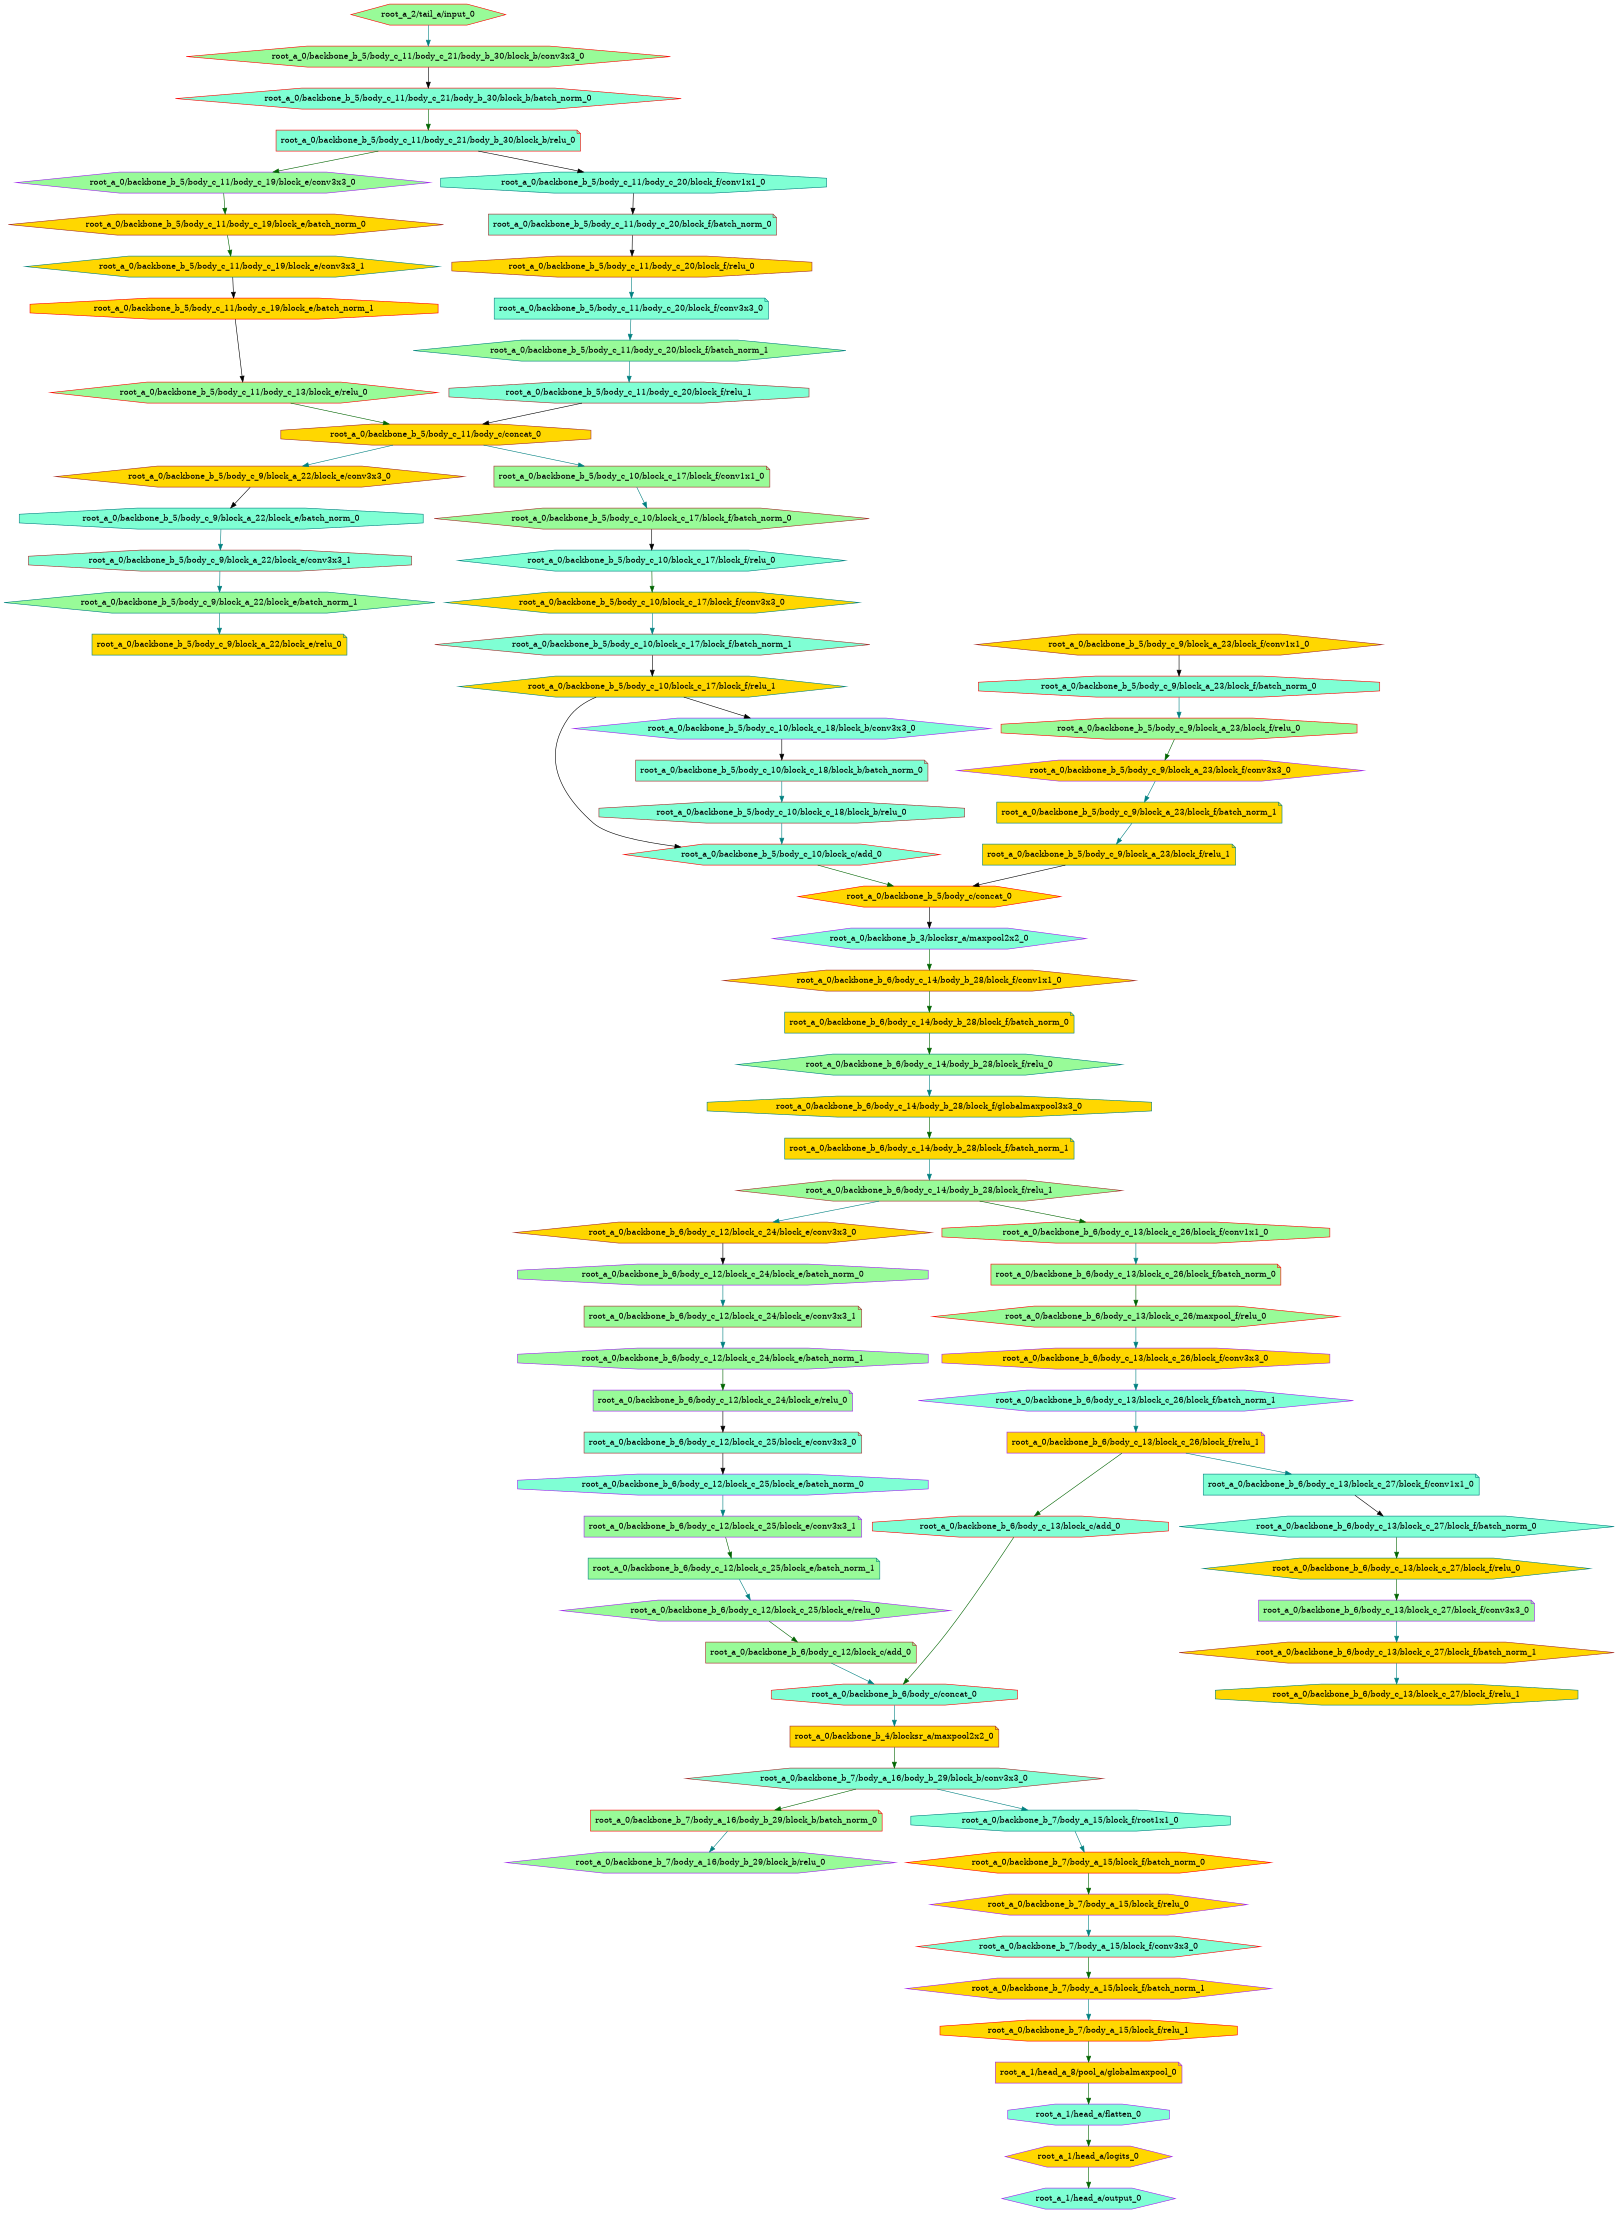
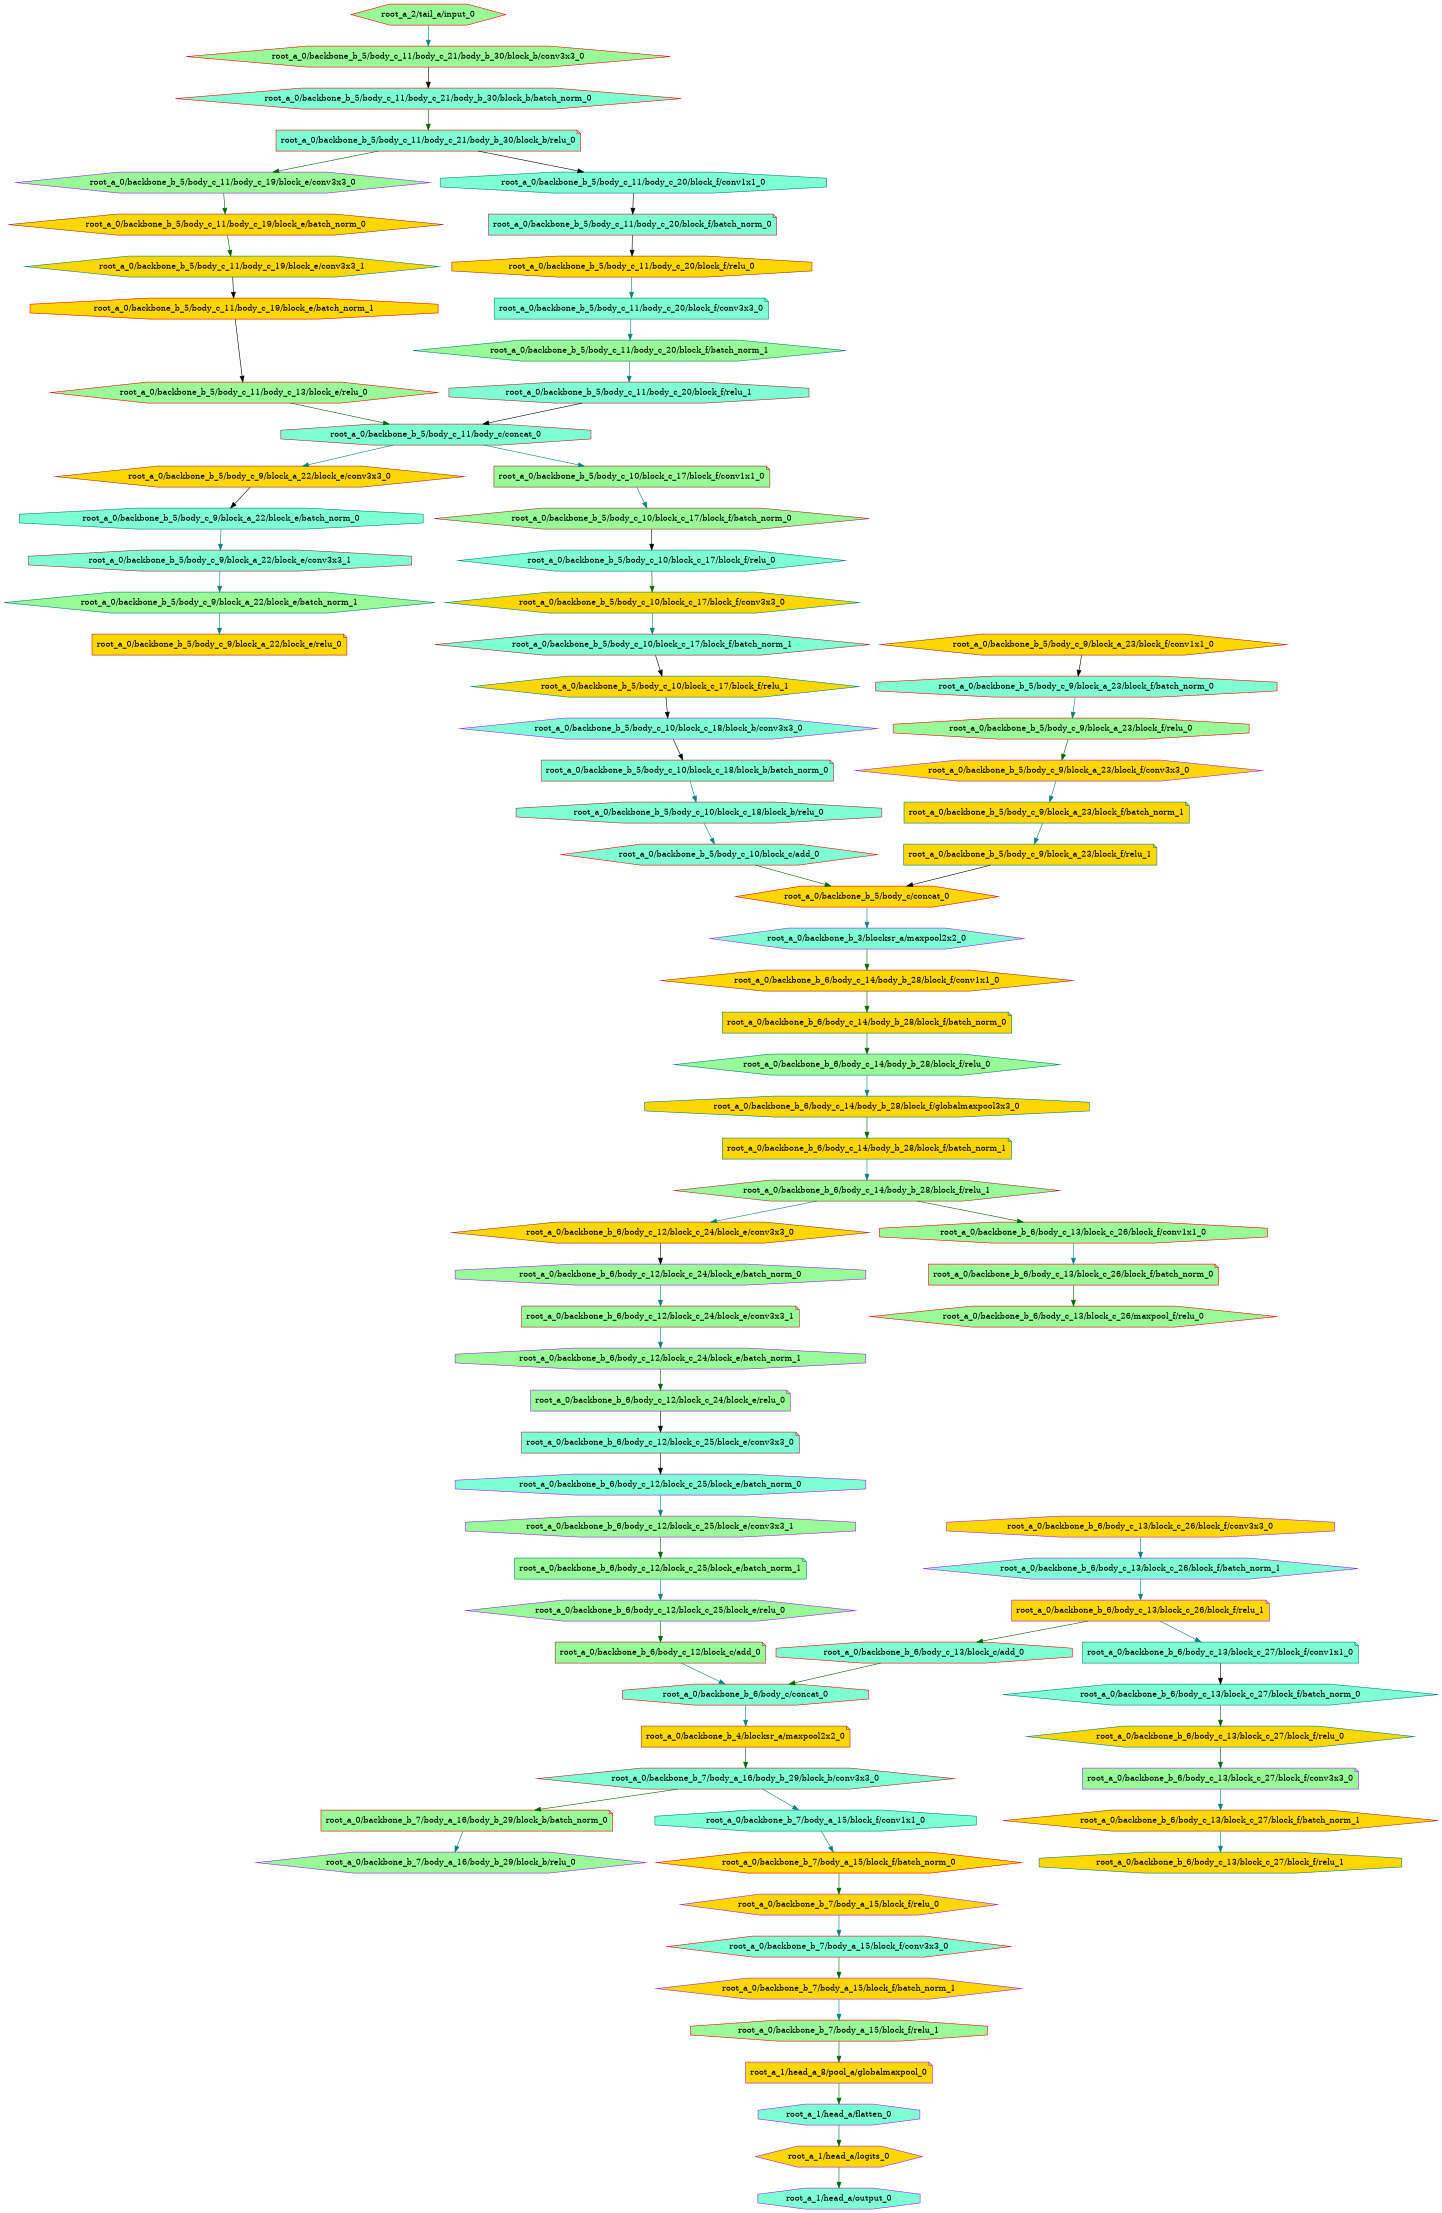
(436, 435) -> (436, 435)
(219, 645) -> (219, 645)
(570, 797) -> none
(929, 915) -> (867, 915)
(1136, 1335) -> none
(723, 1527) -> (660, 1527)
(1071, 1821) -> (816, 1821)
(1089, 2031) -> (839, 2031)
(1089, 2199) -> (839, 2199)
